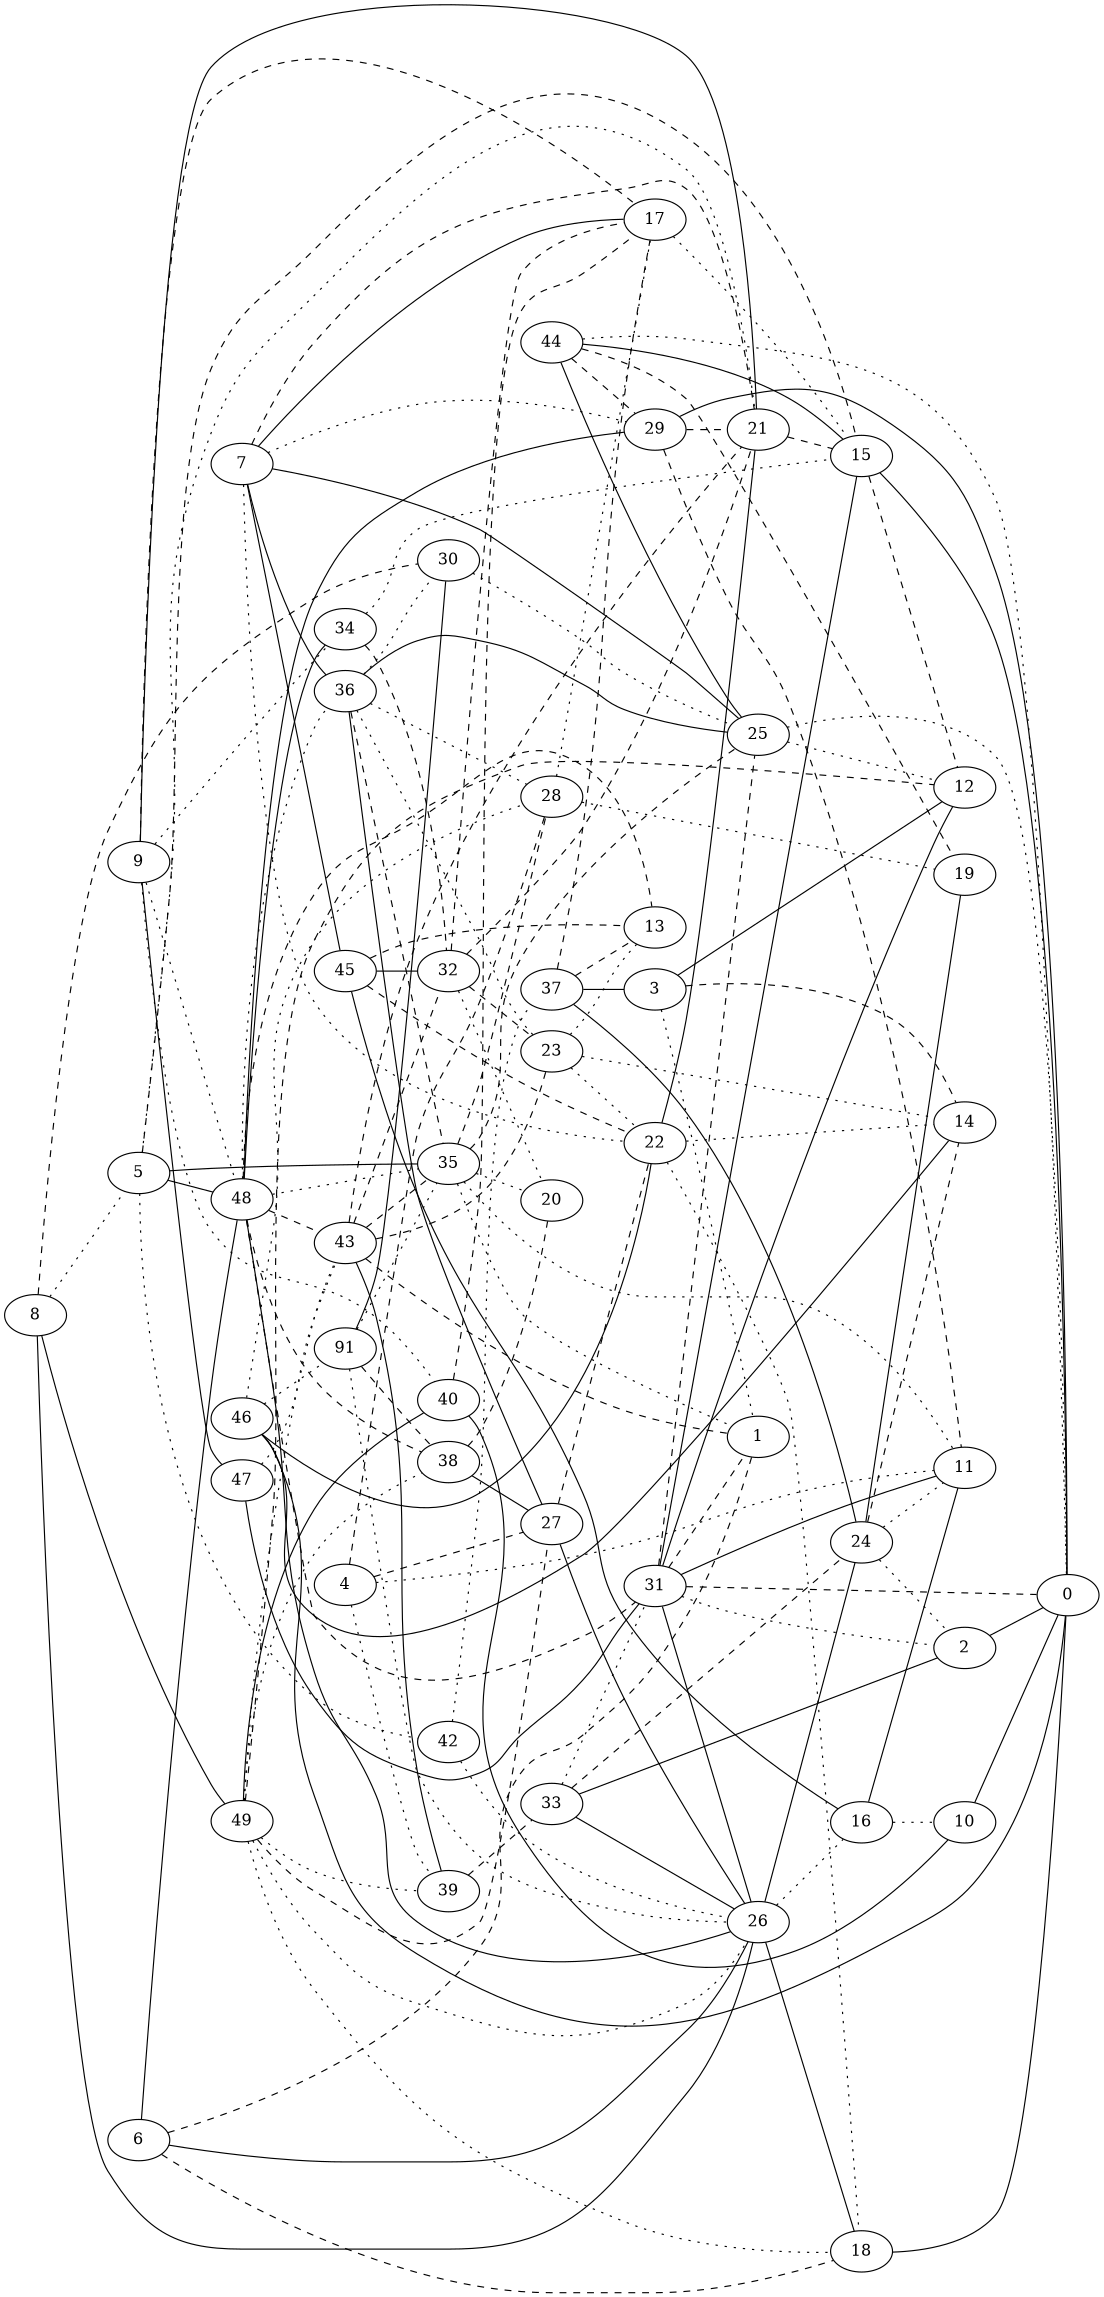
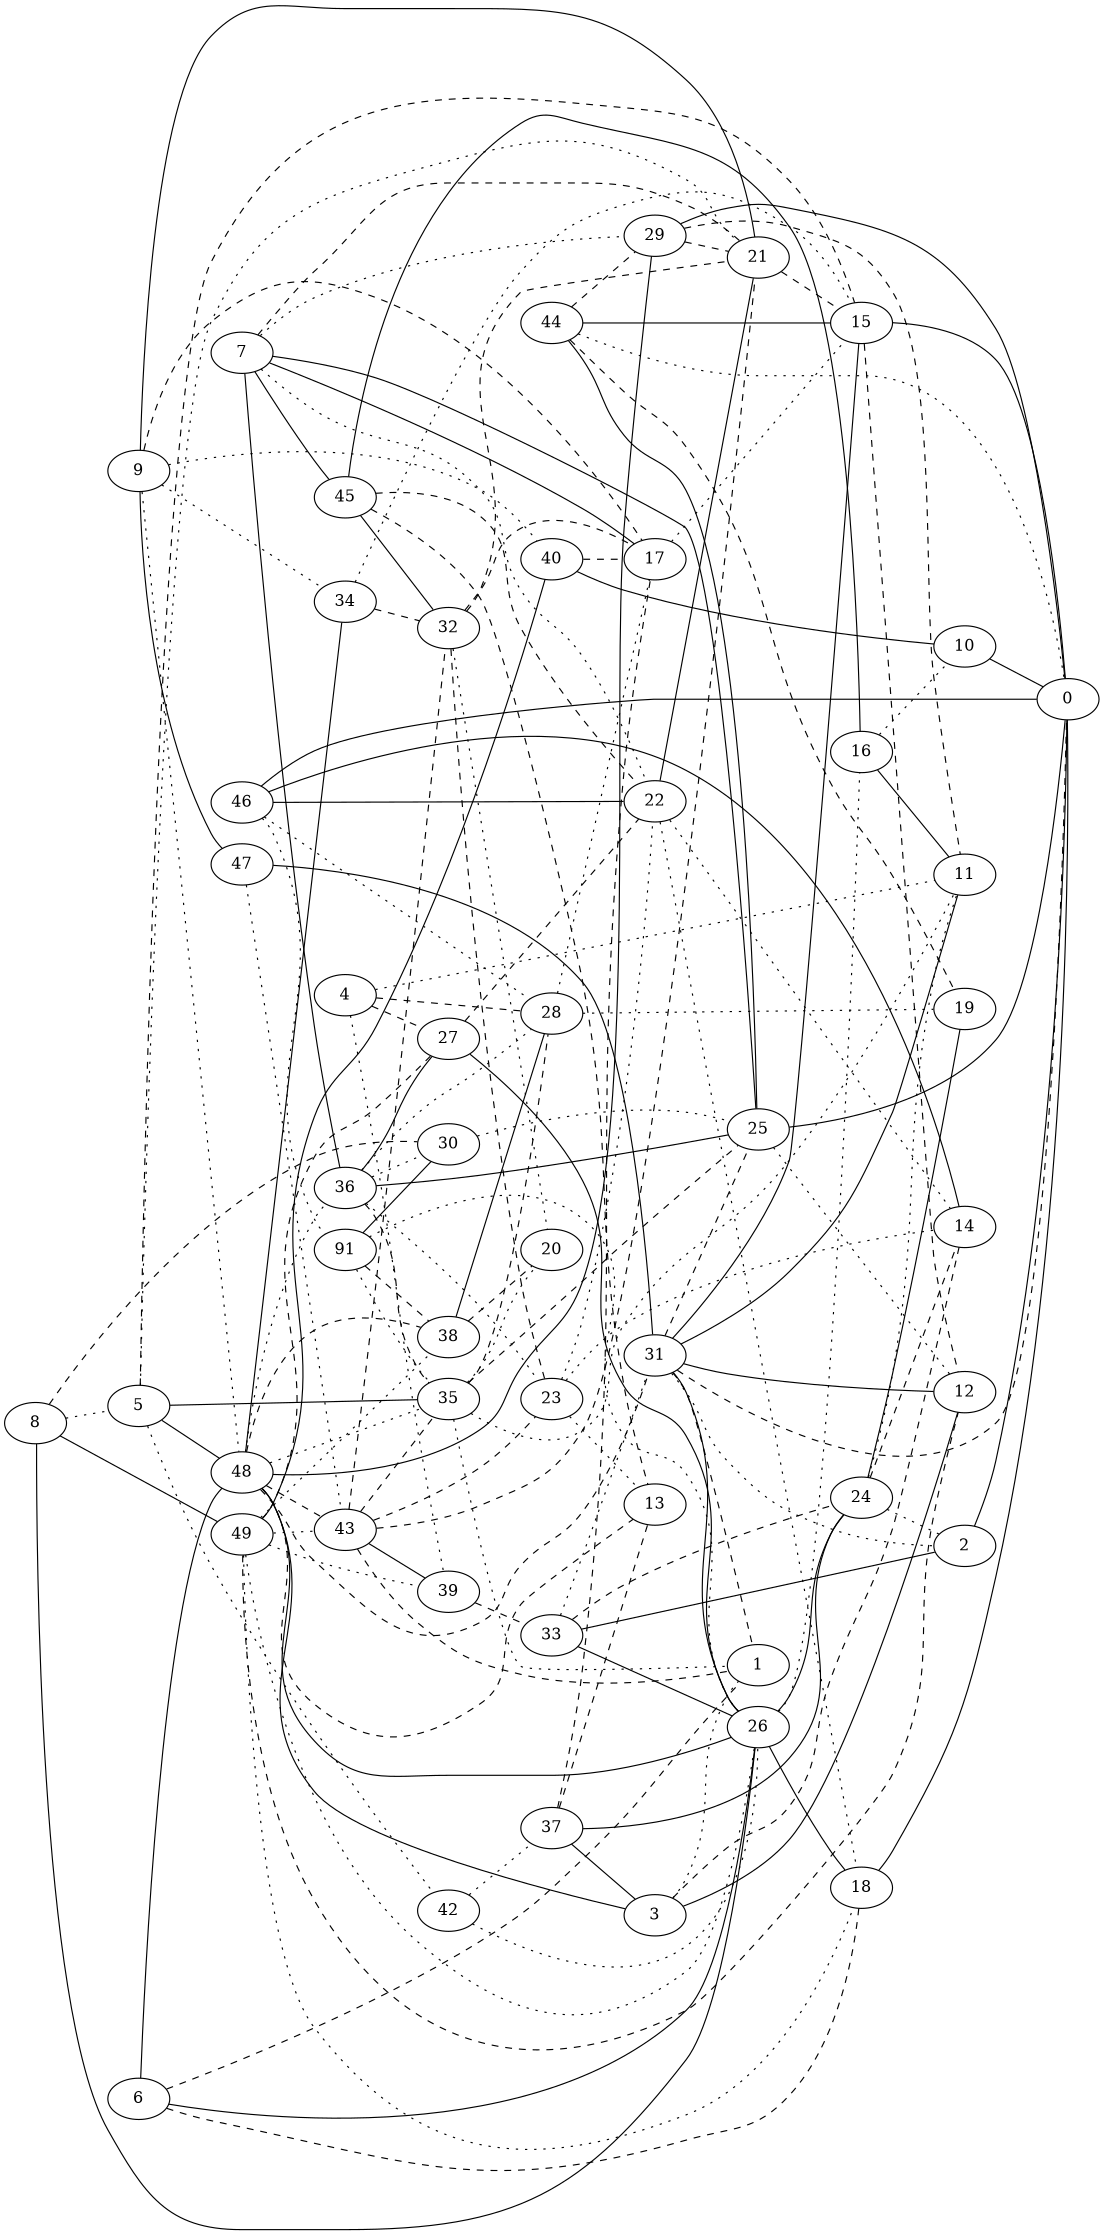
(1032, 897) -> (1018, 995)
(507, 1497) -> (491, 1204)
none -> (333, 1808)
